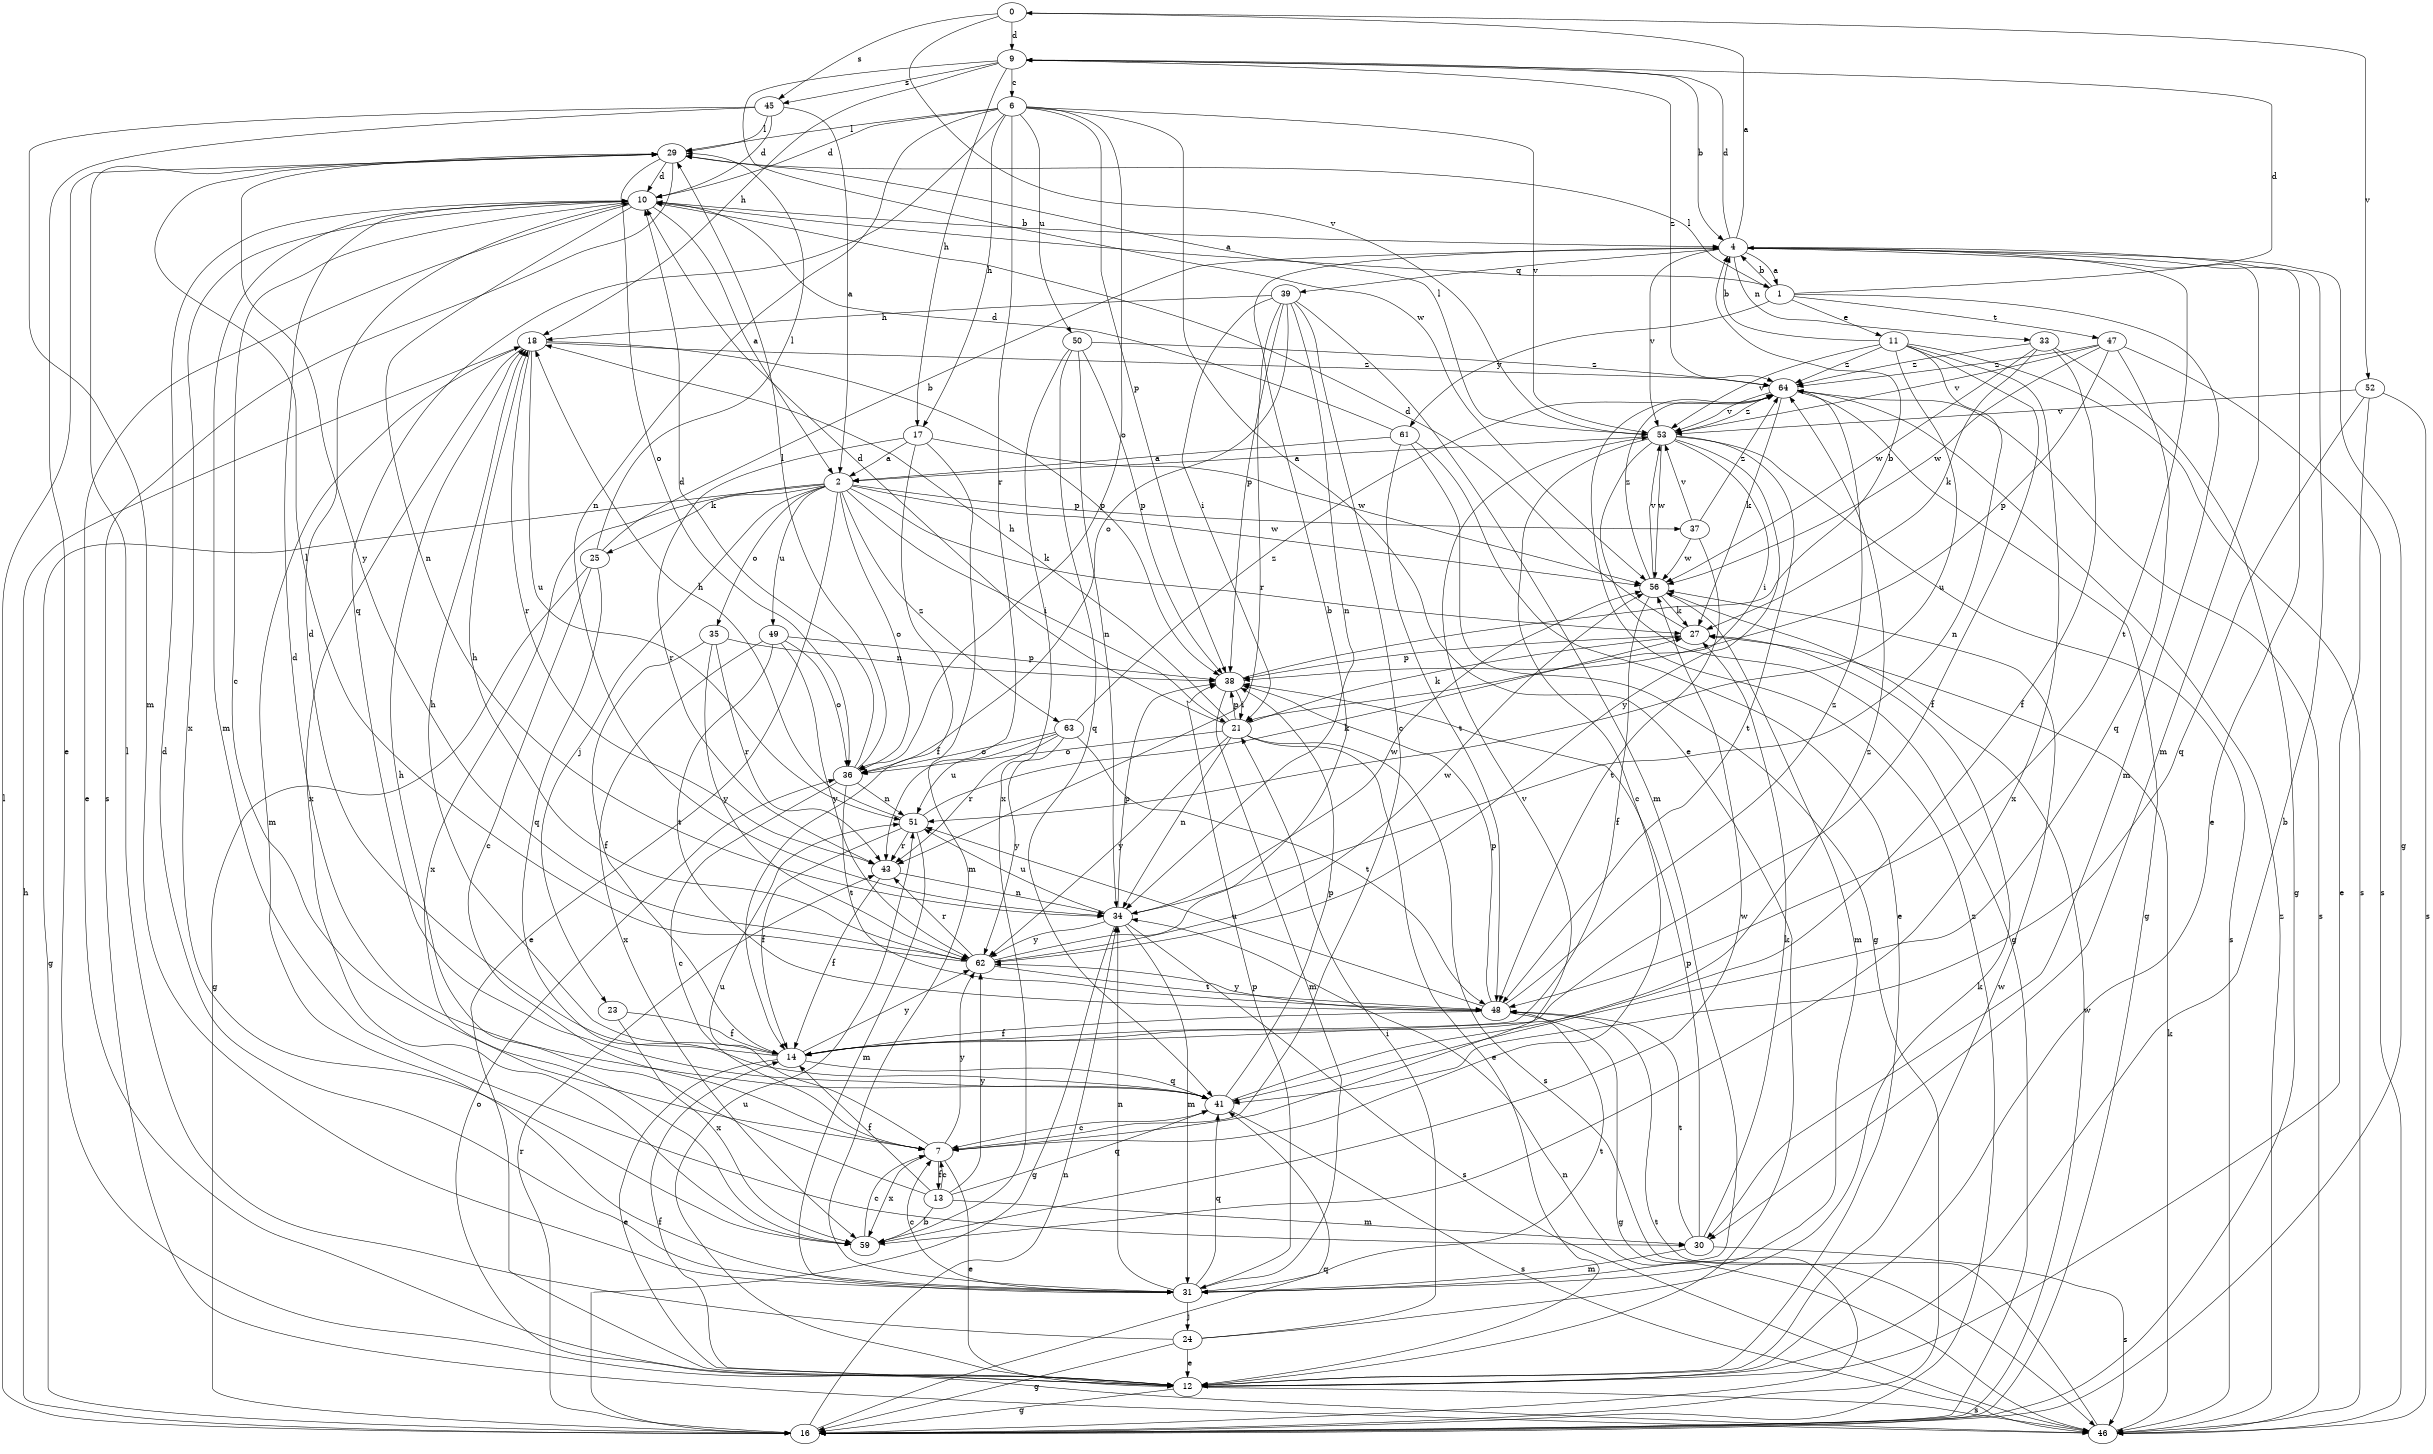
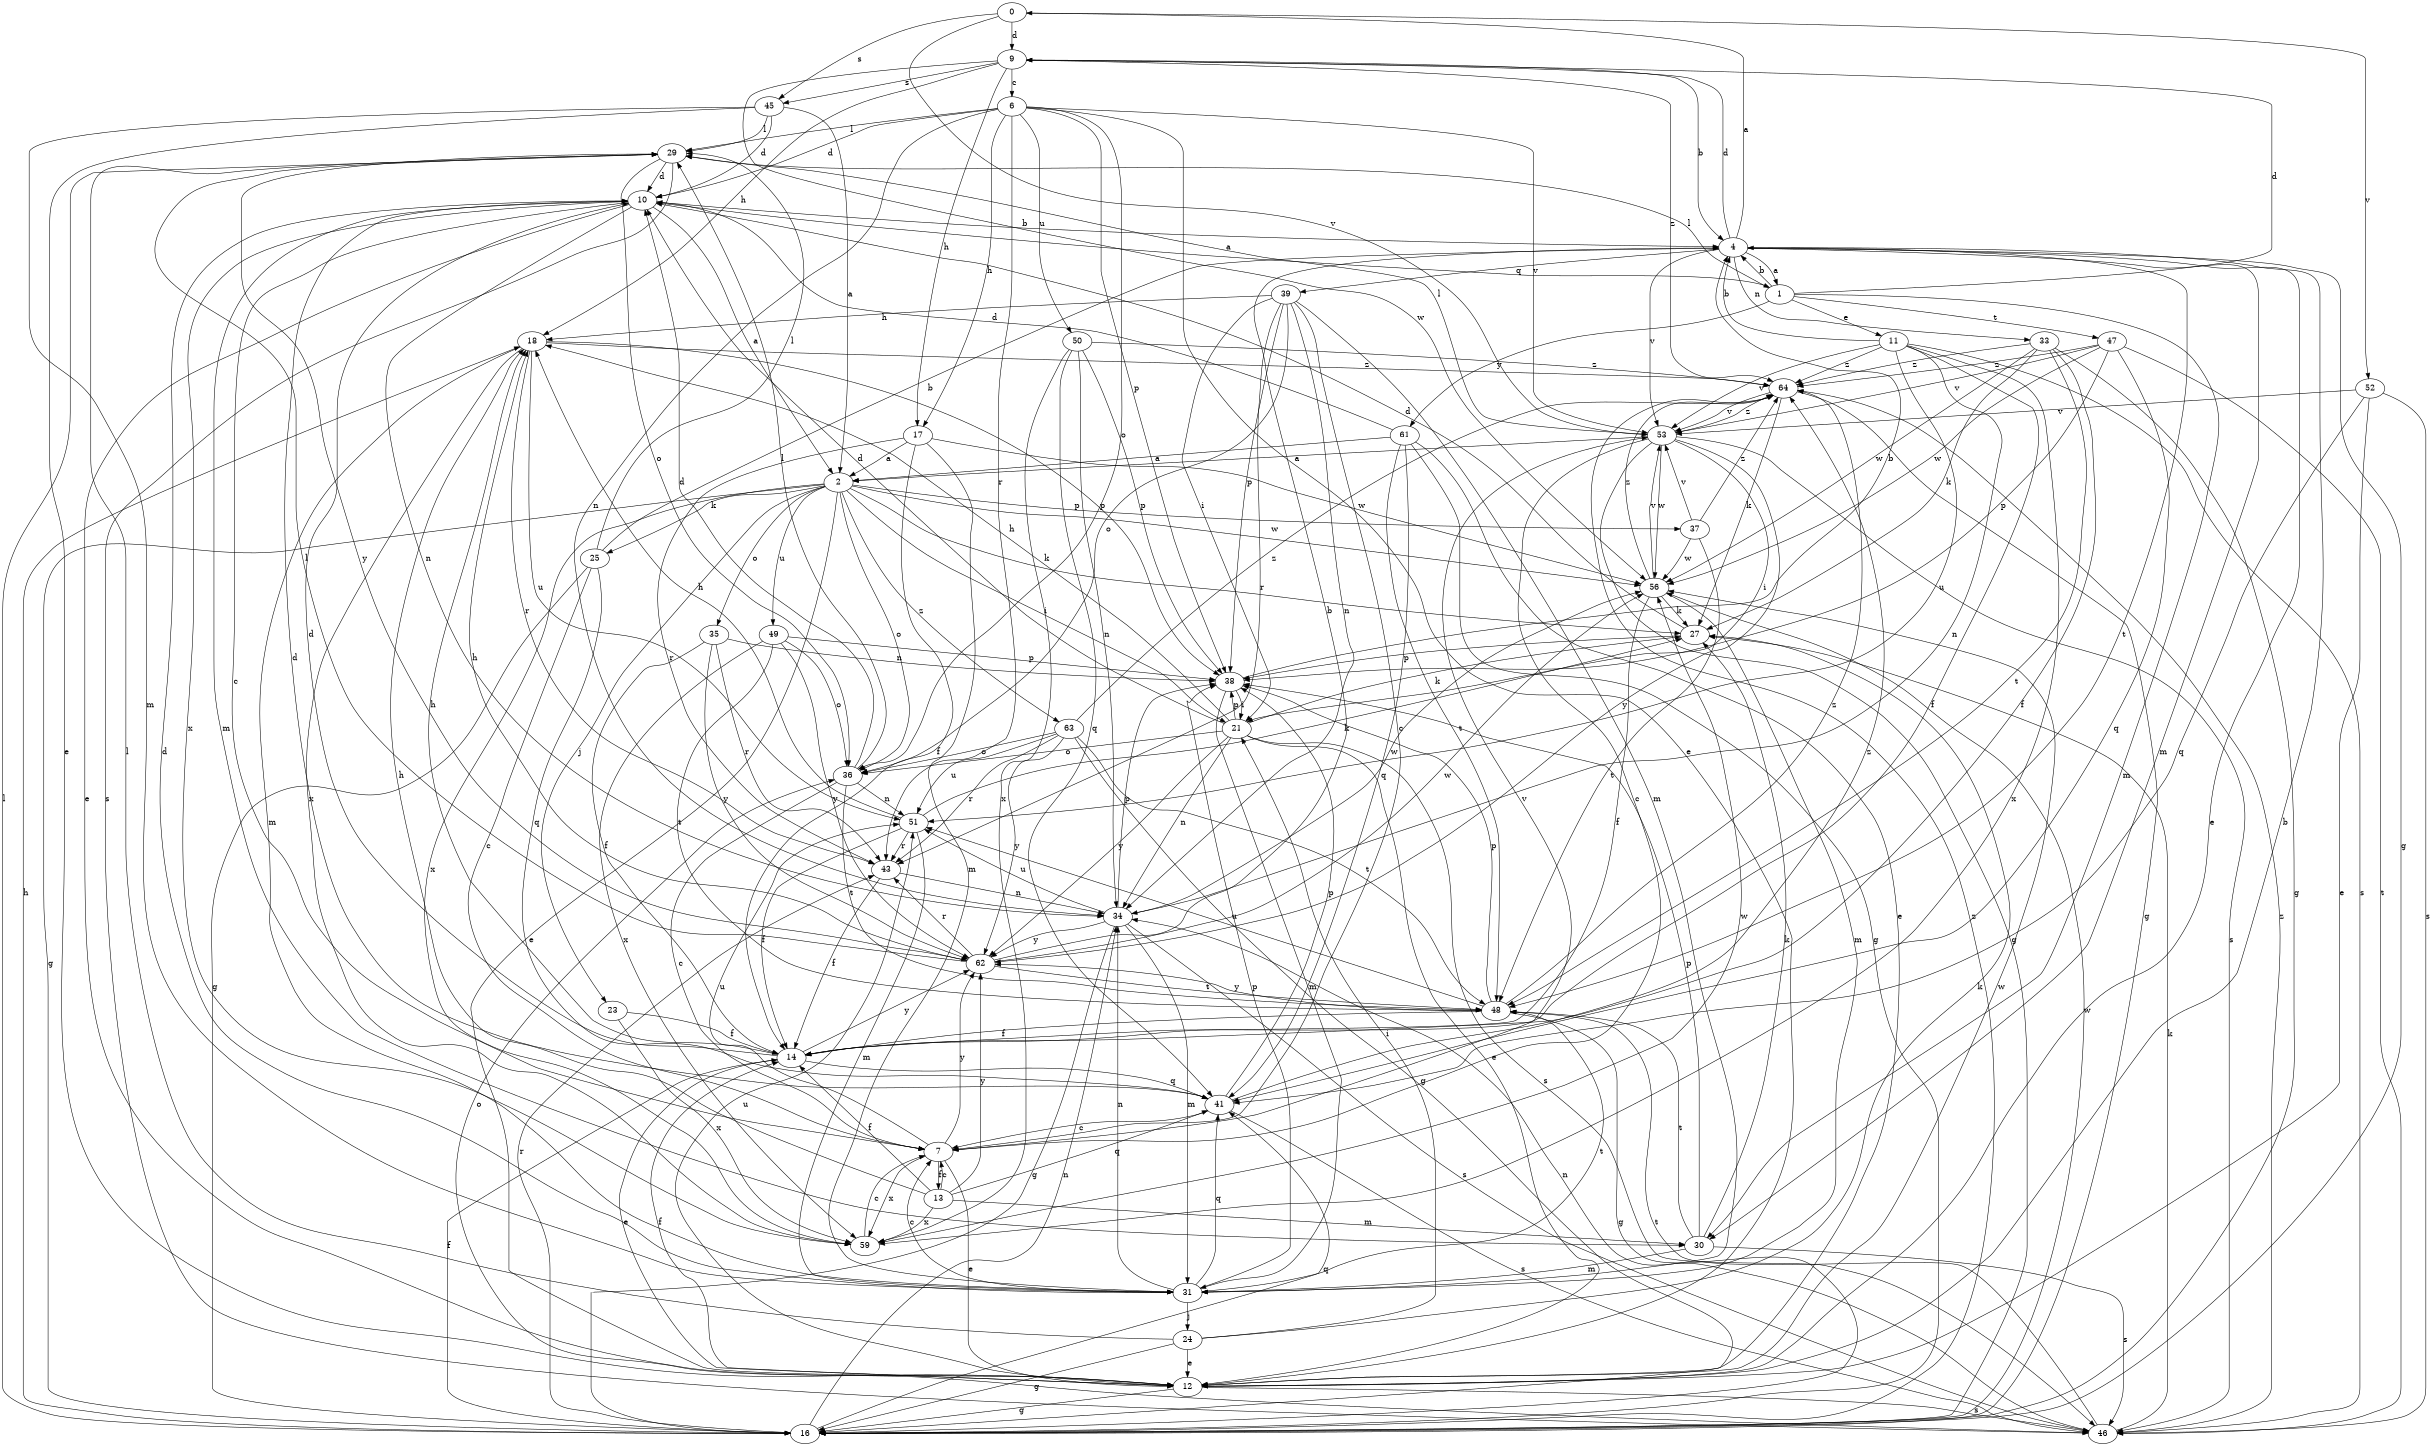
(1744, 723) -> (1937, 739)
(374, 739) -> (1376, 786)
(2319, 837) -> none
(2383, 893) -> (2383, 893)
(926, 1222) -> (926, 1222)
none -> (447, 1297)
none -> (1729, 1354)
